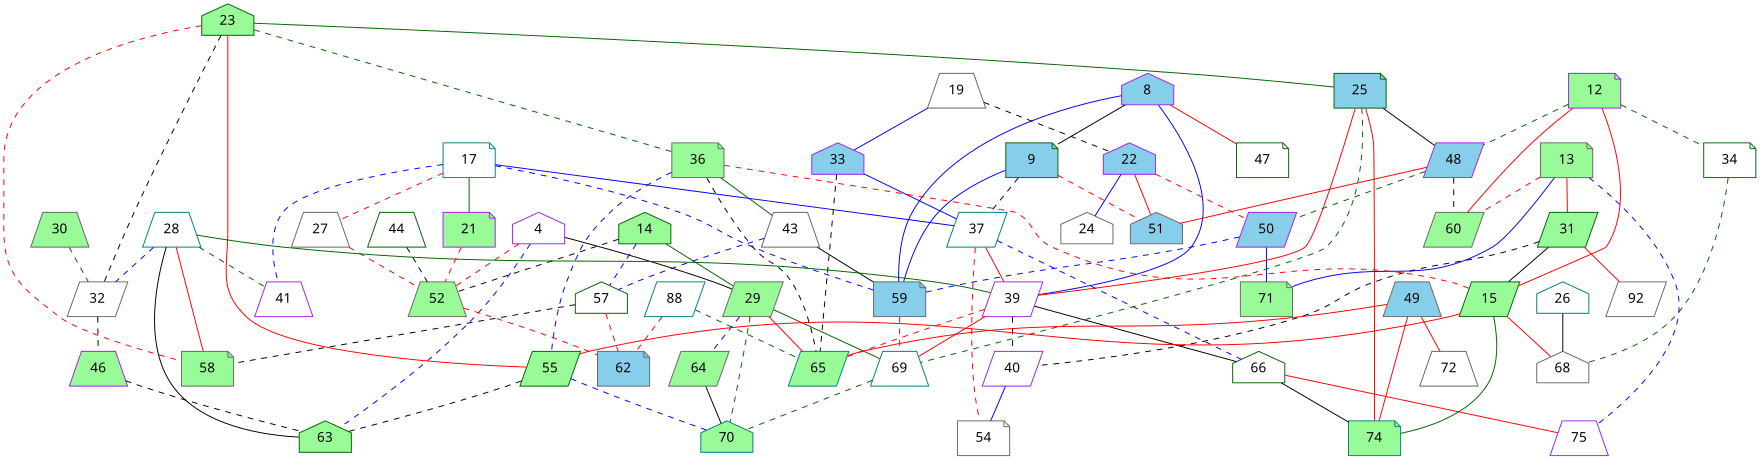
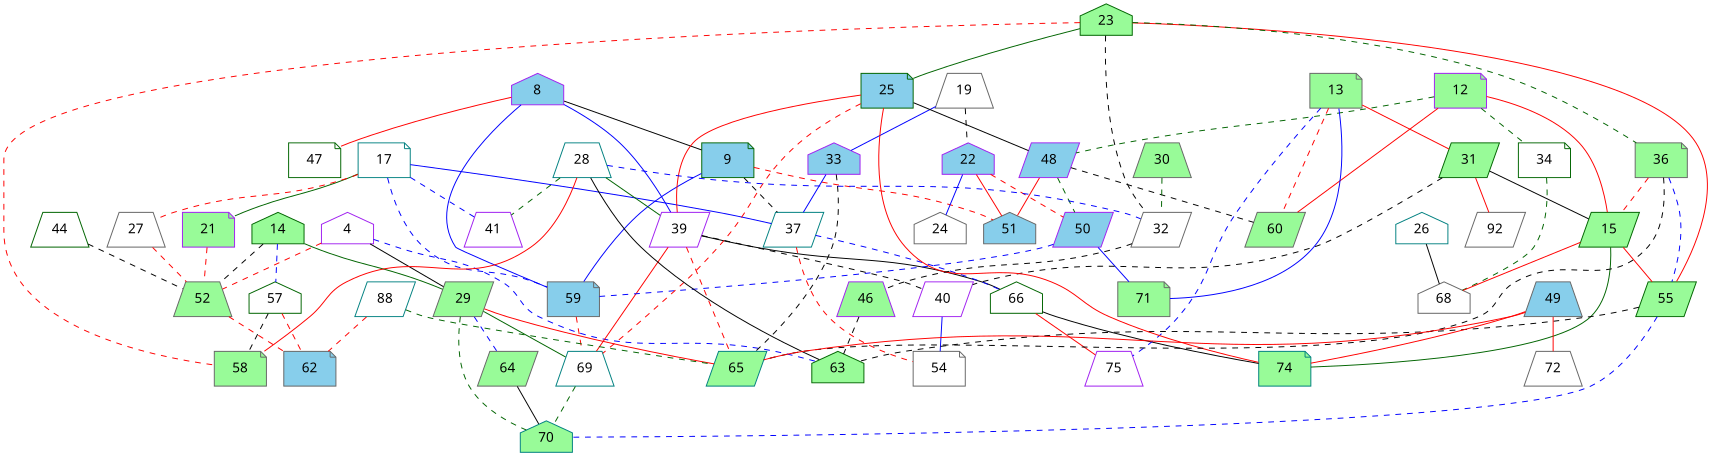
(791, 230) -> none
(995, 265) -> none
(1196, 289) -> (734, 228)
